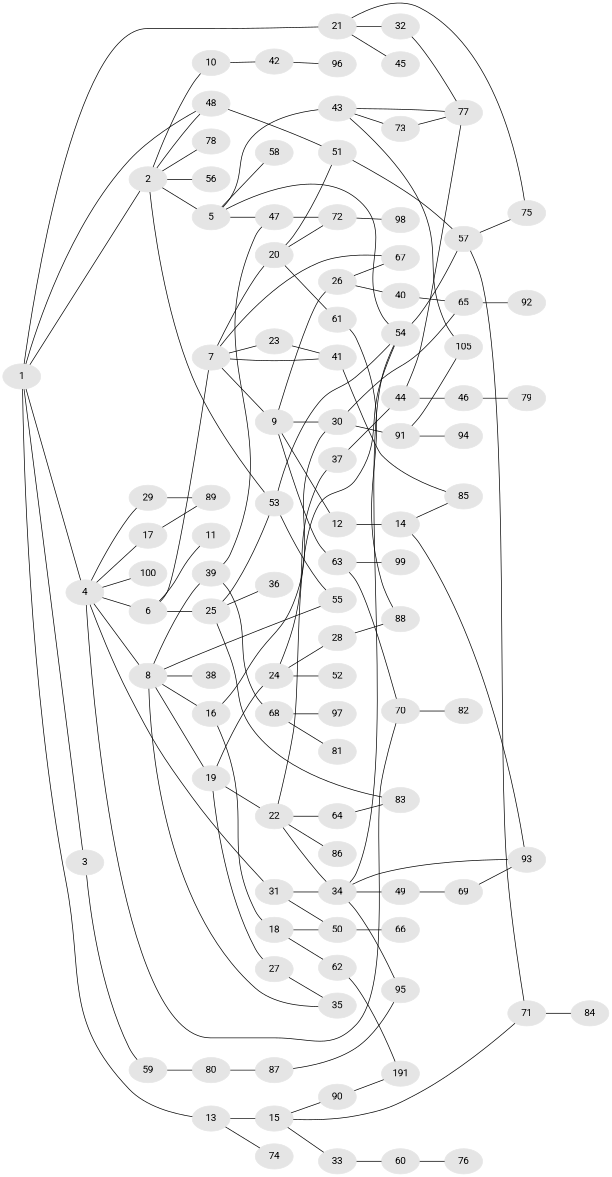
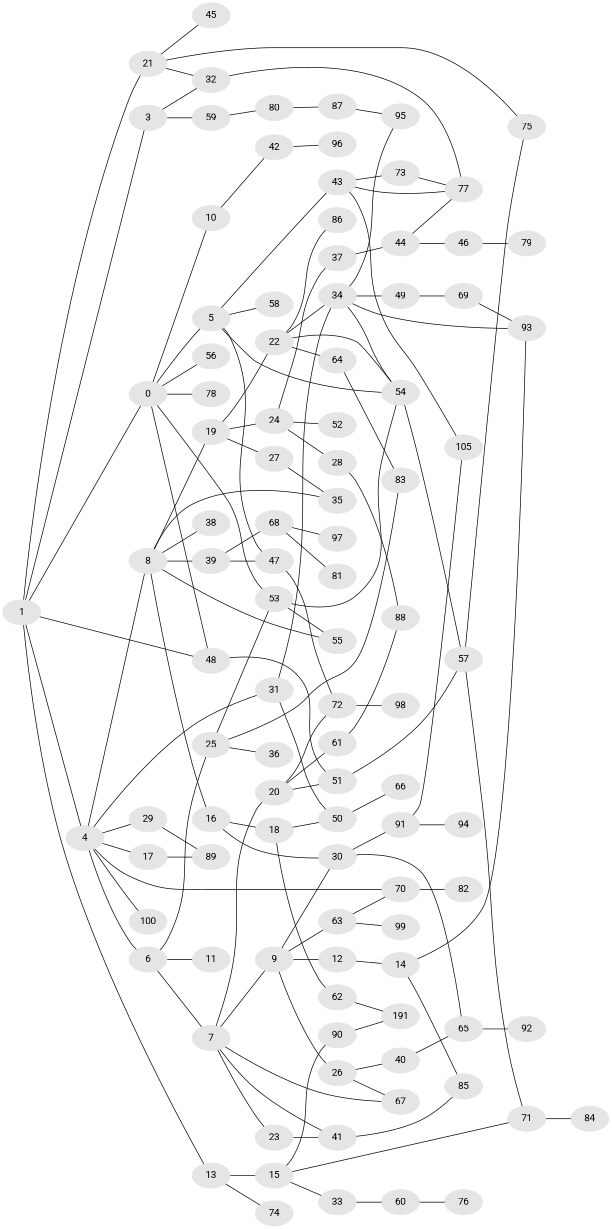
none -> (180, 99)
(148, 179) -> (148, 394)
